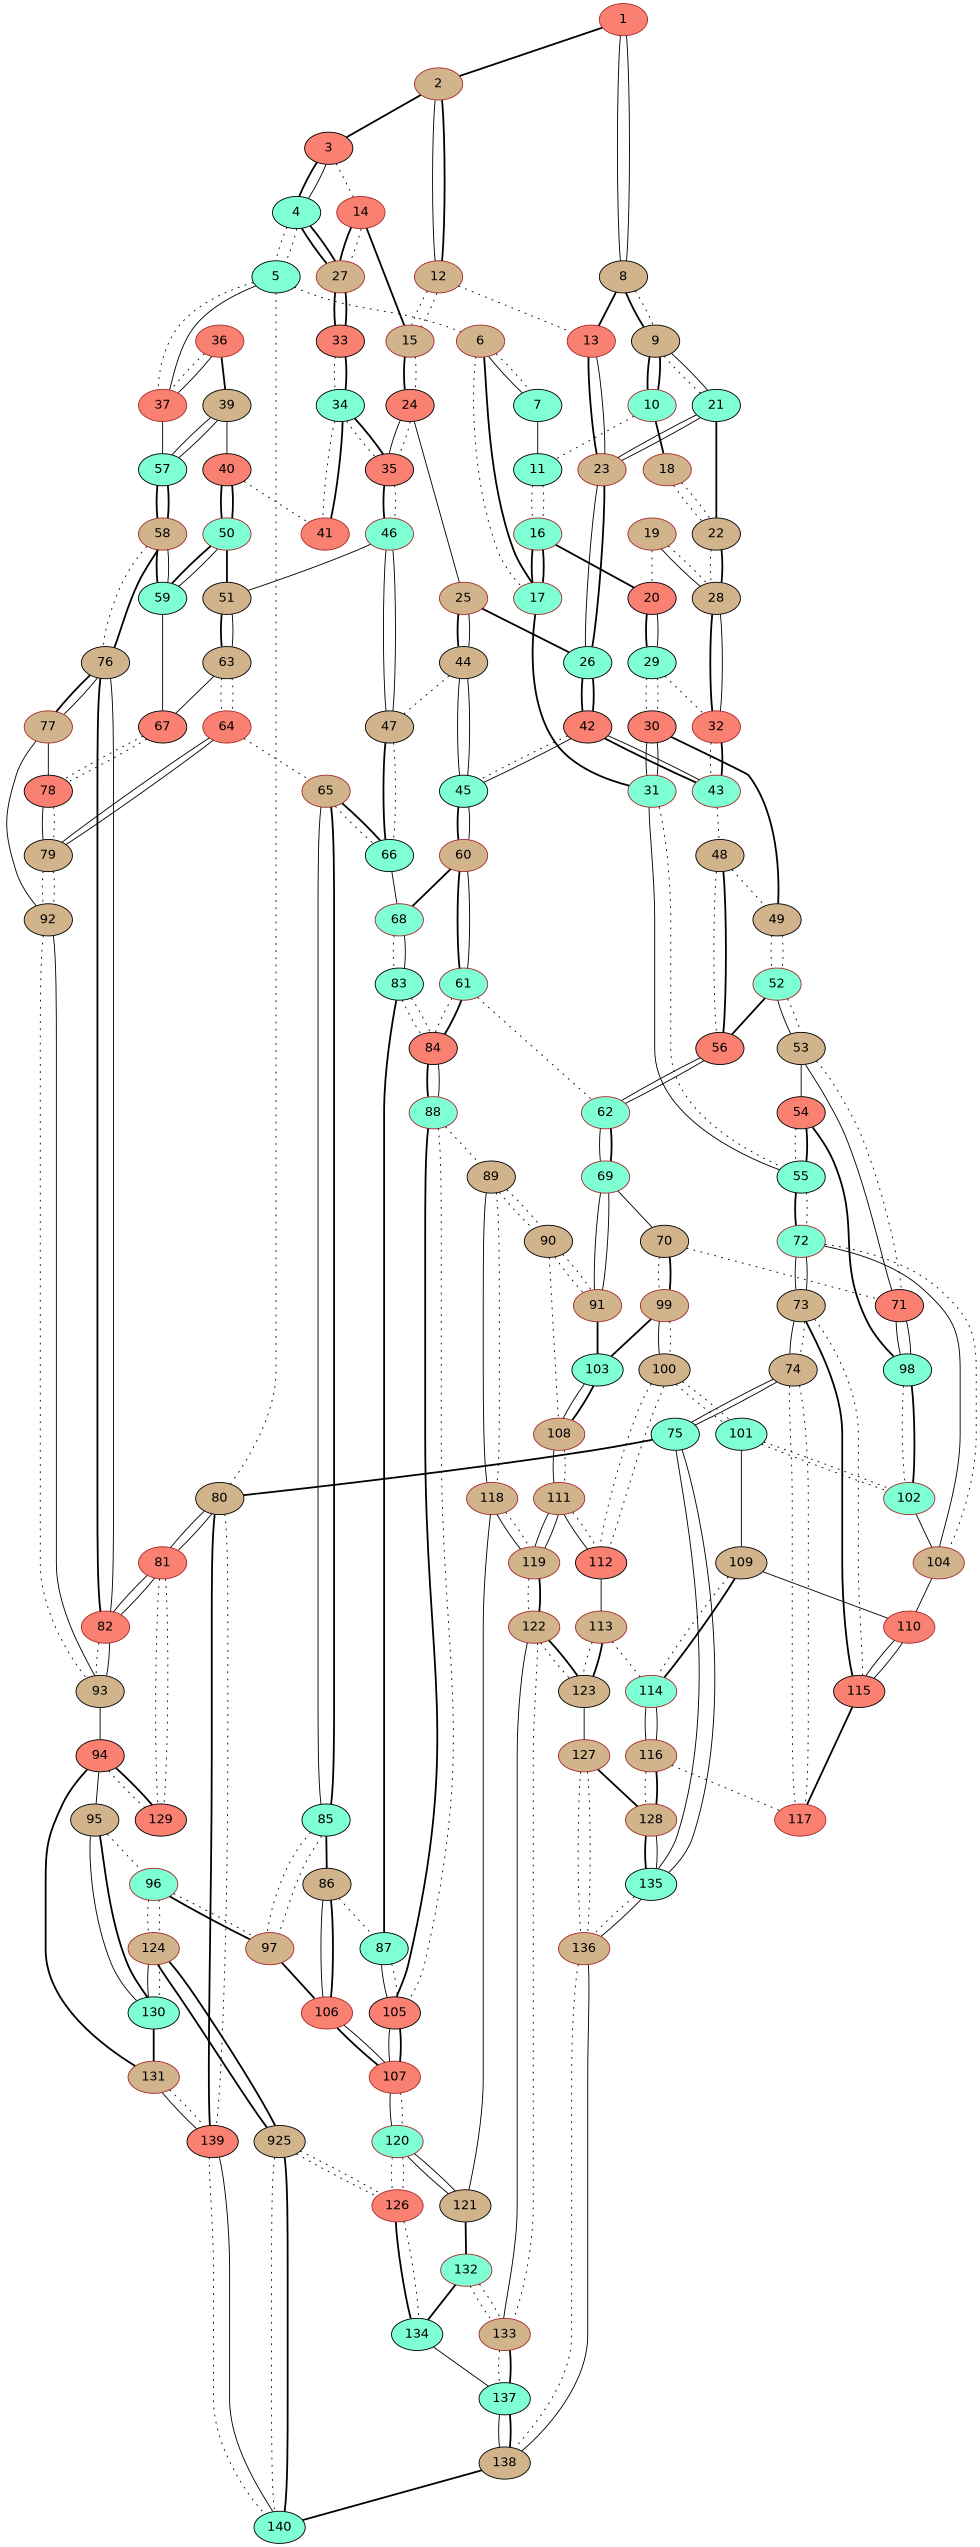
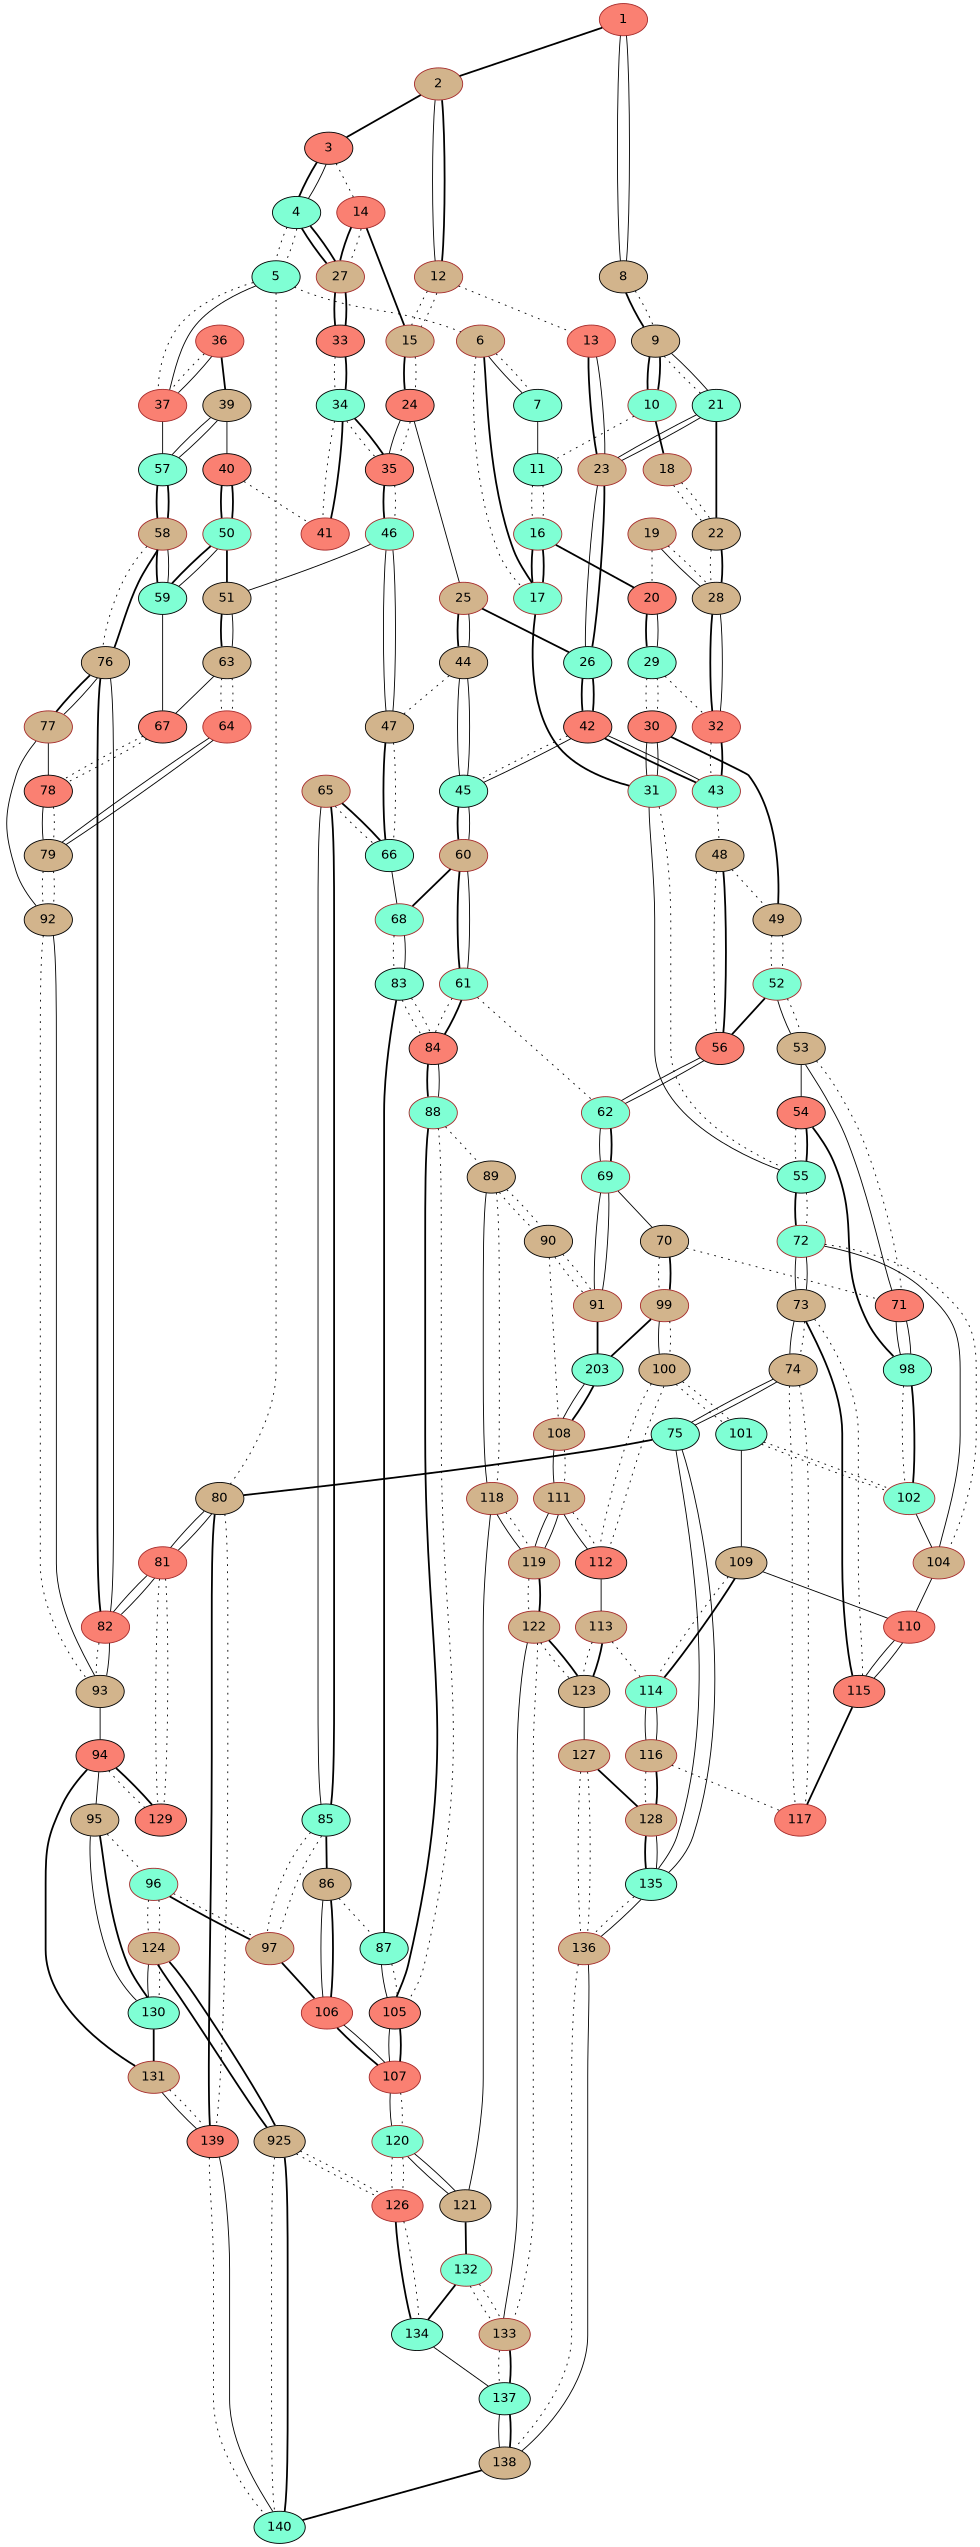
(607, 309) -> none
(270, 755) -> none
(598, 1370) -> (598, 1370)
